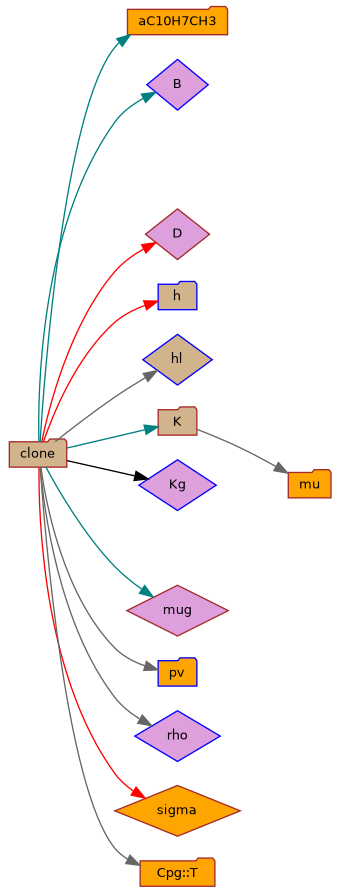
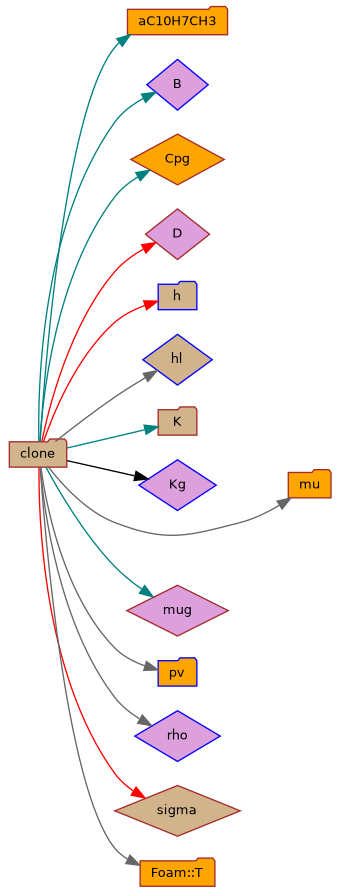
none -> (178, 159)
(237, 446) -> (155, 534)
(178, 811) -> (178, 811)
(178, 874) -> (178, 874)
